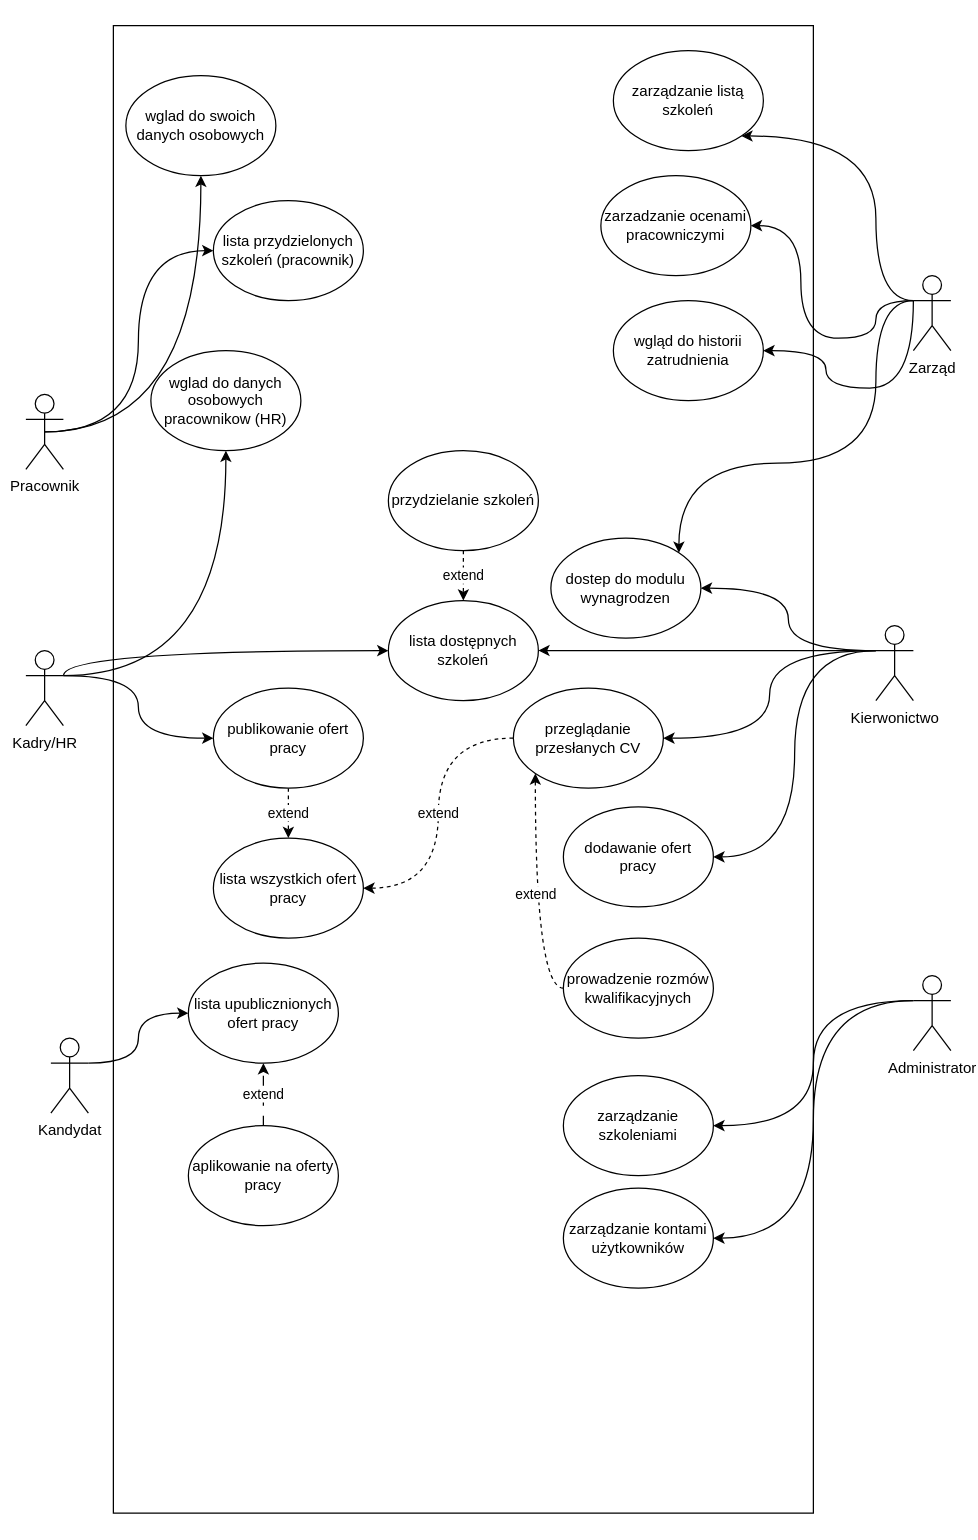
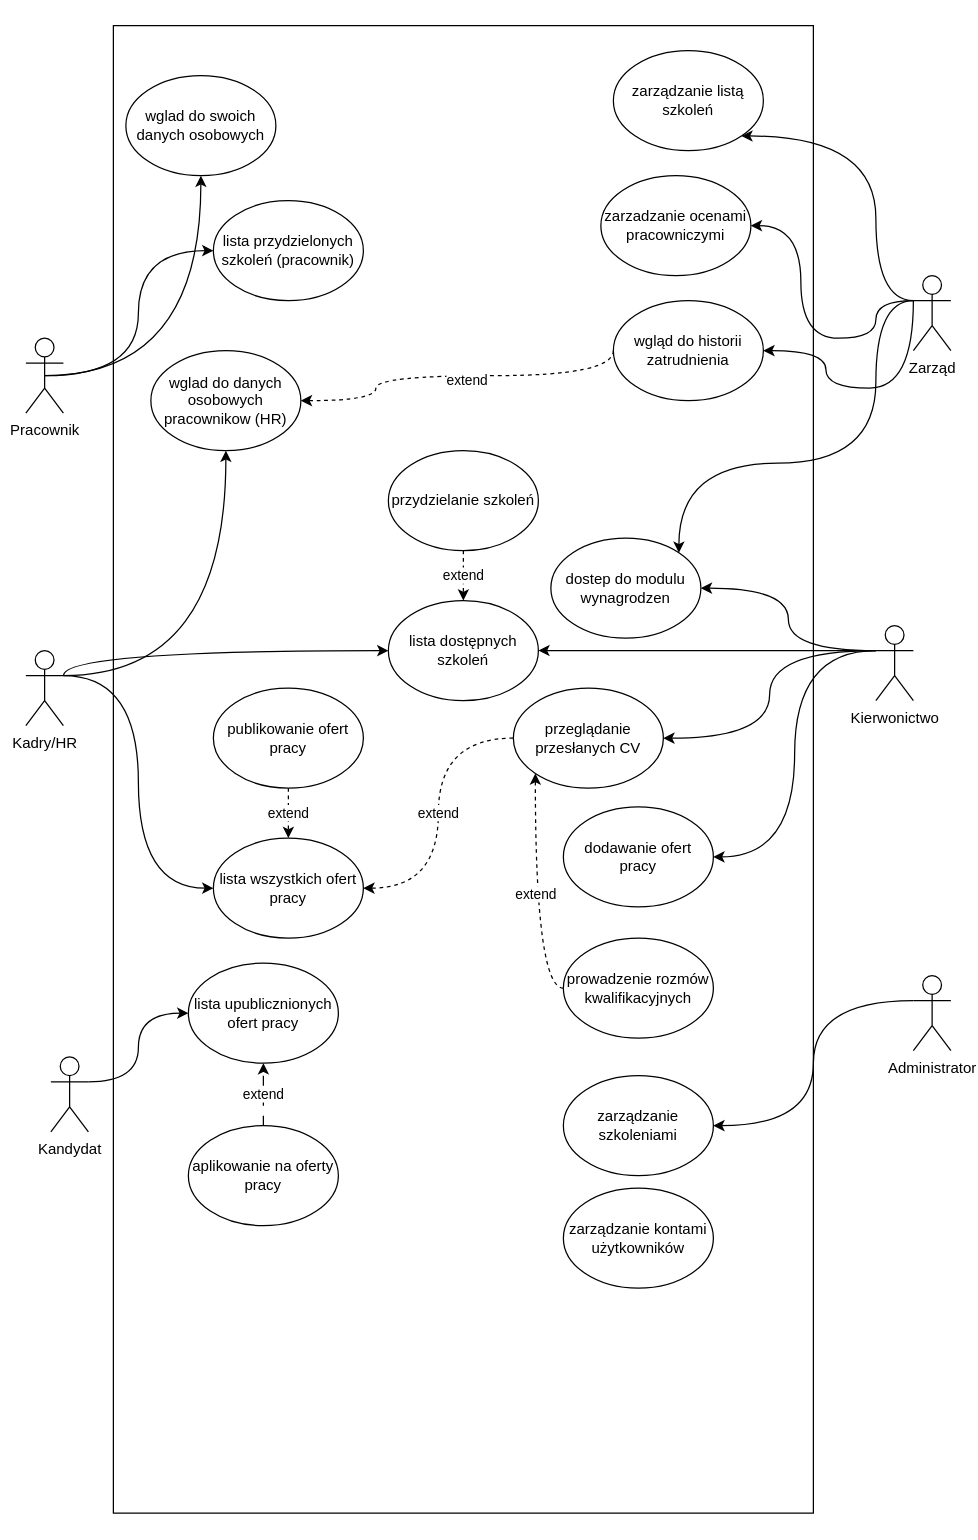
none -> (464, 376)
(44, 432) -> (44, 376)
(139, 712) -> (138, 785)
(69, 1076) -> (69, 1094)
(791, 1207) -> none
